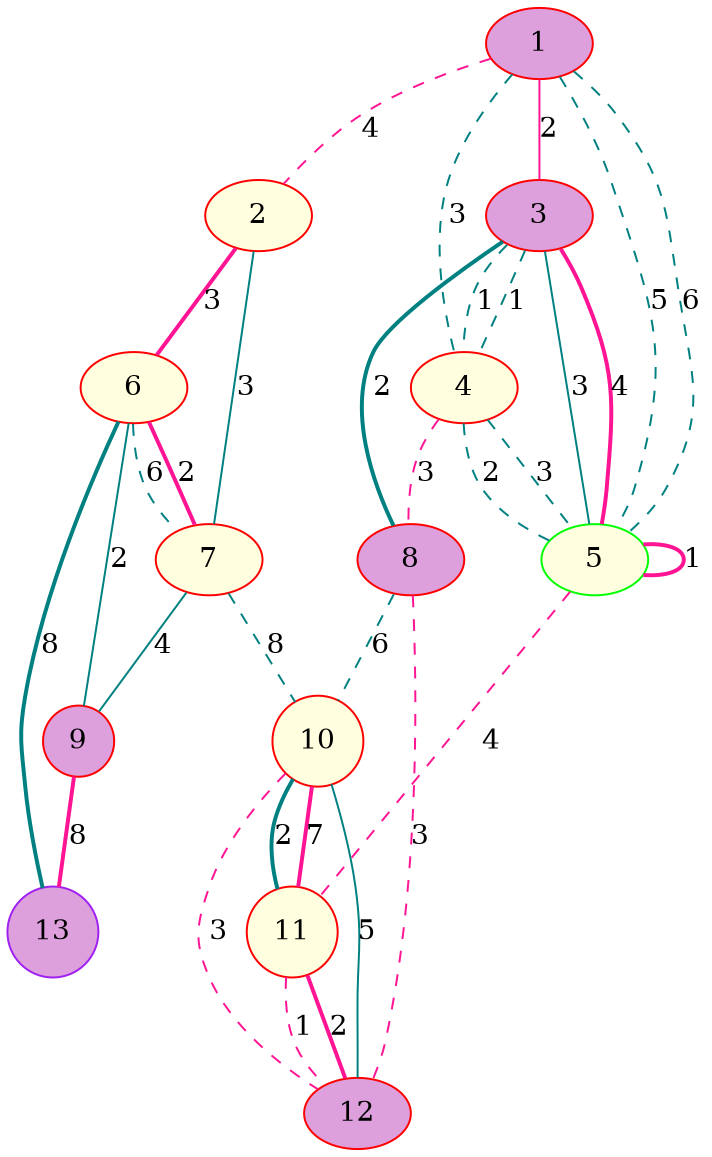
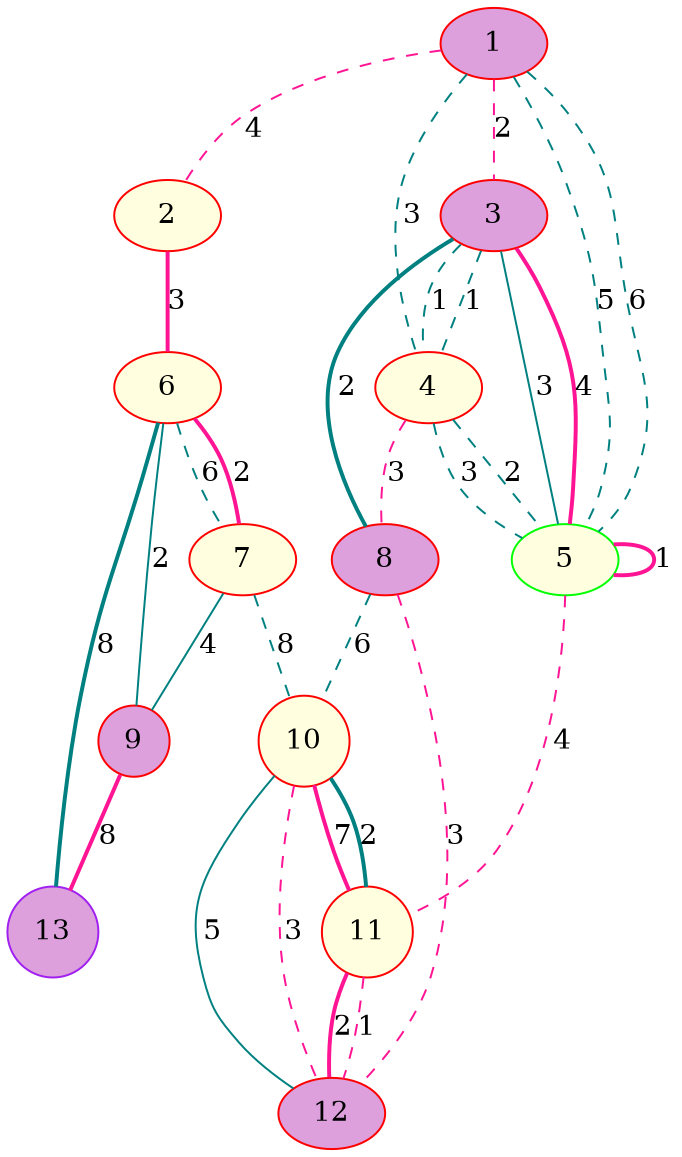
(539, 130) -> (494, 130)
(234, 388) -> none
